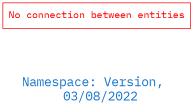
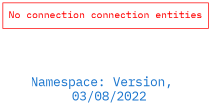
(97, 16) -> (106, 16)
